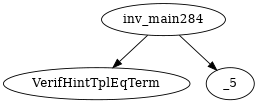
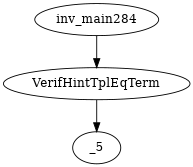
(195, 50) -> (97, 111)
